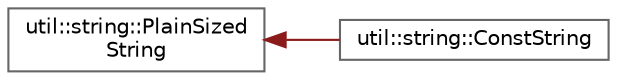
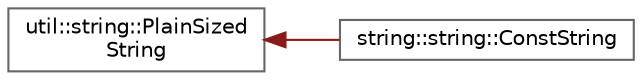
(474, 40) -> (487, 40)
